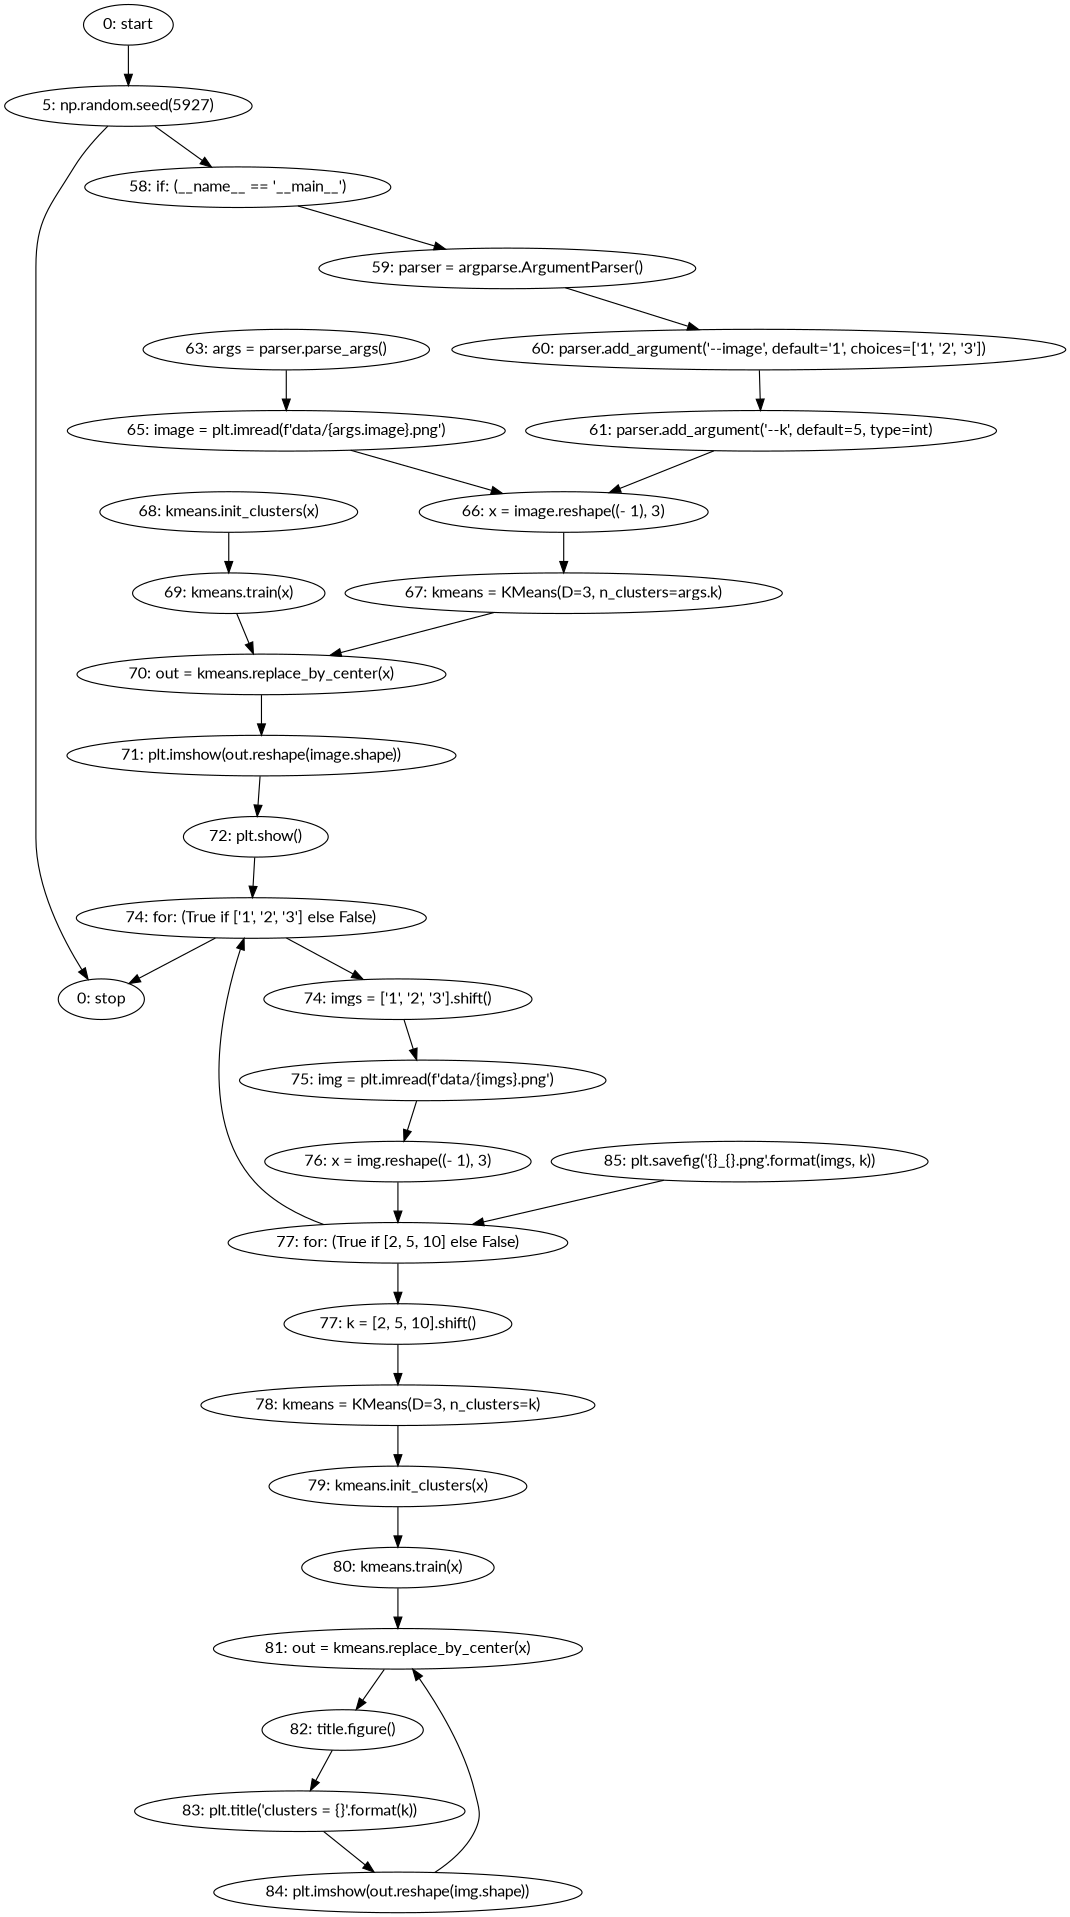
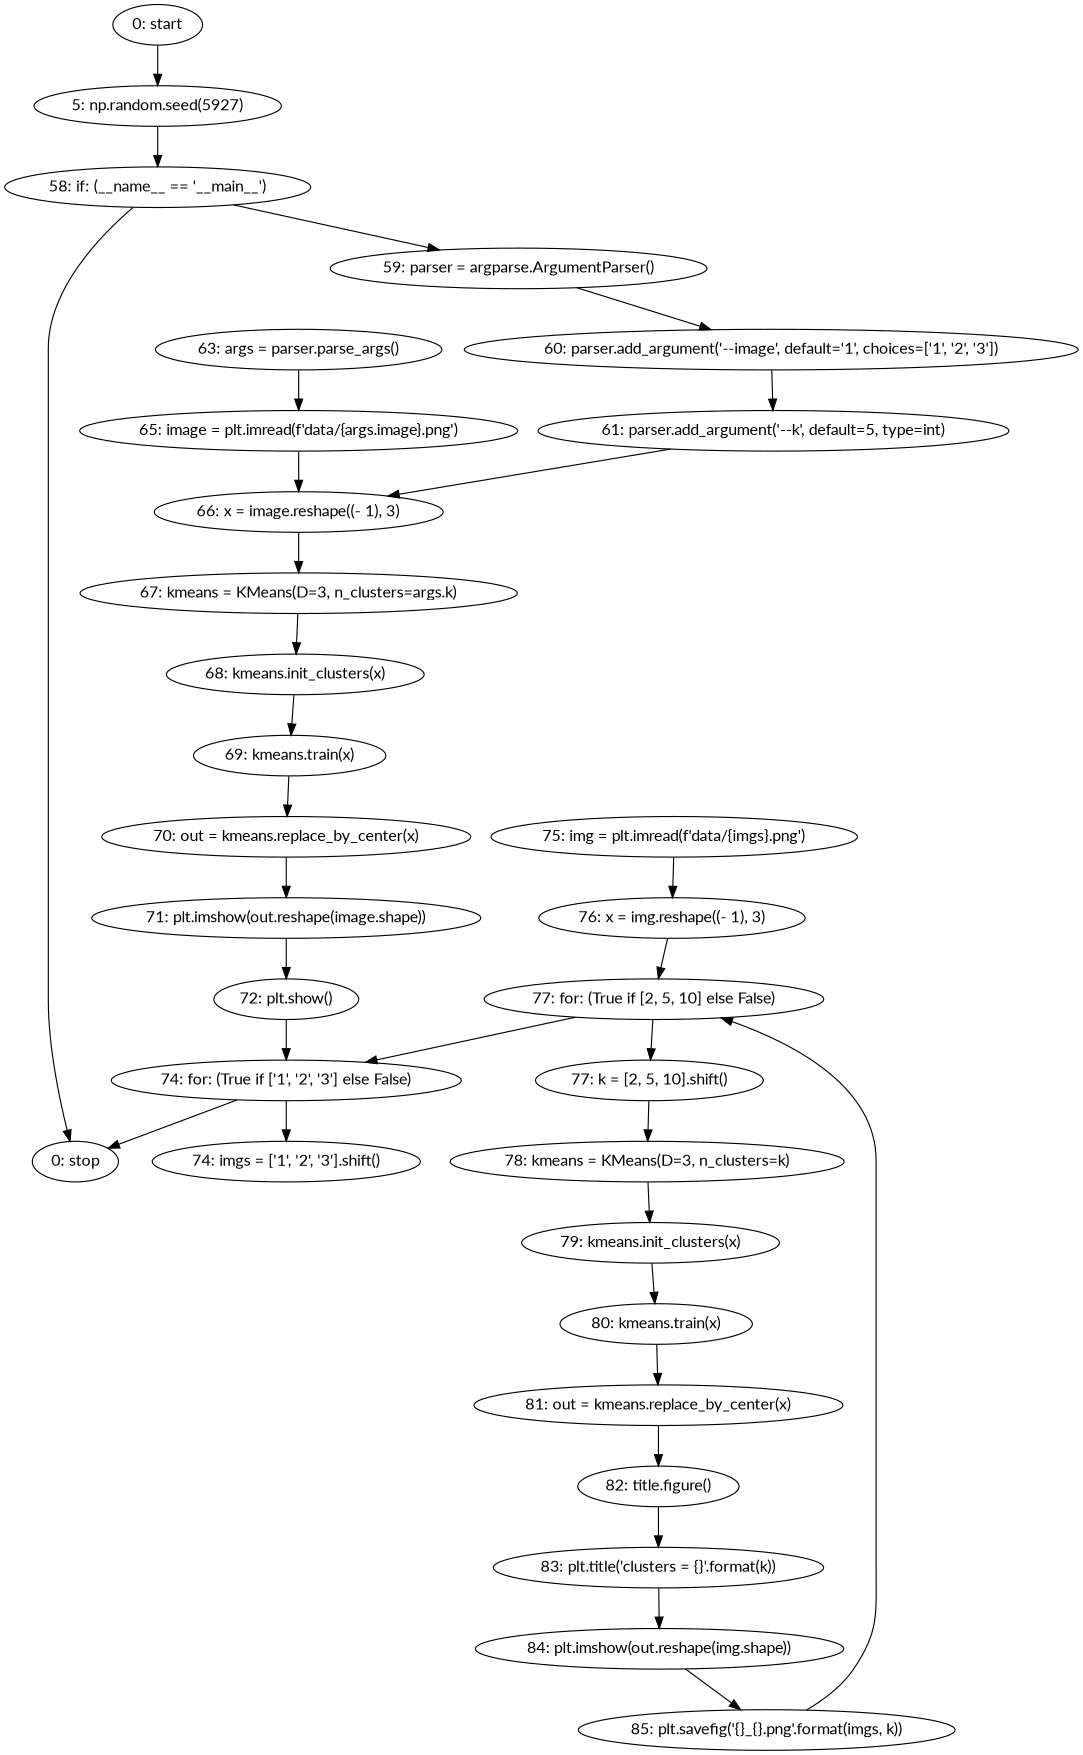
(36, 542) -> (48, 656)
(417, 633) -> (297, 628)
(409, 1034) -> none
(471, 1778) -> (708, 1686)
